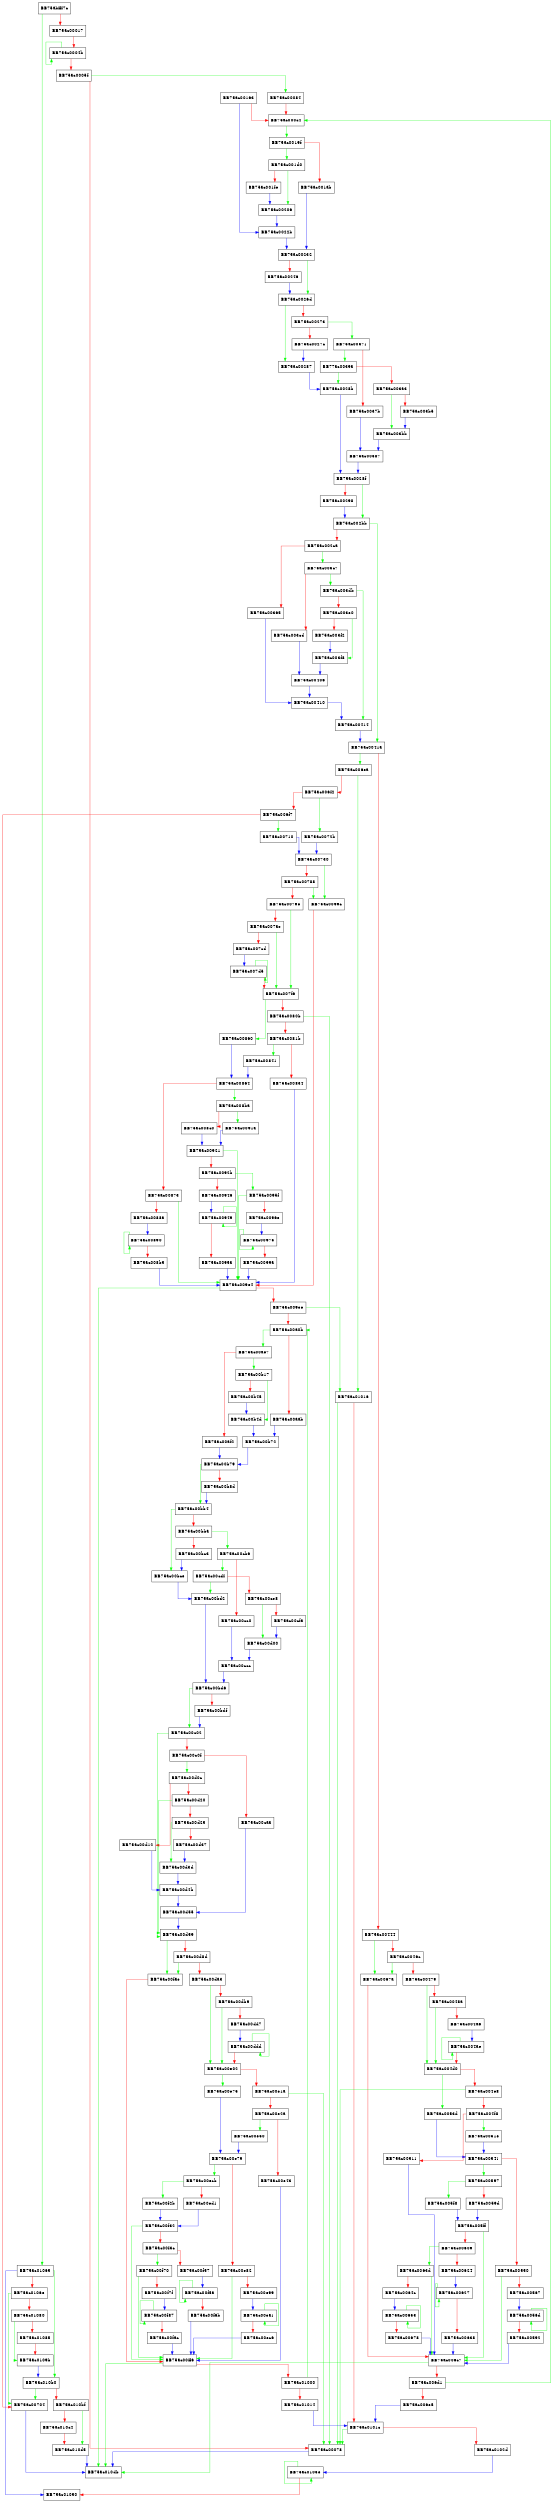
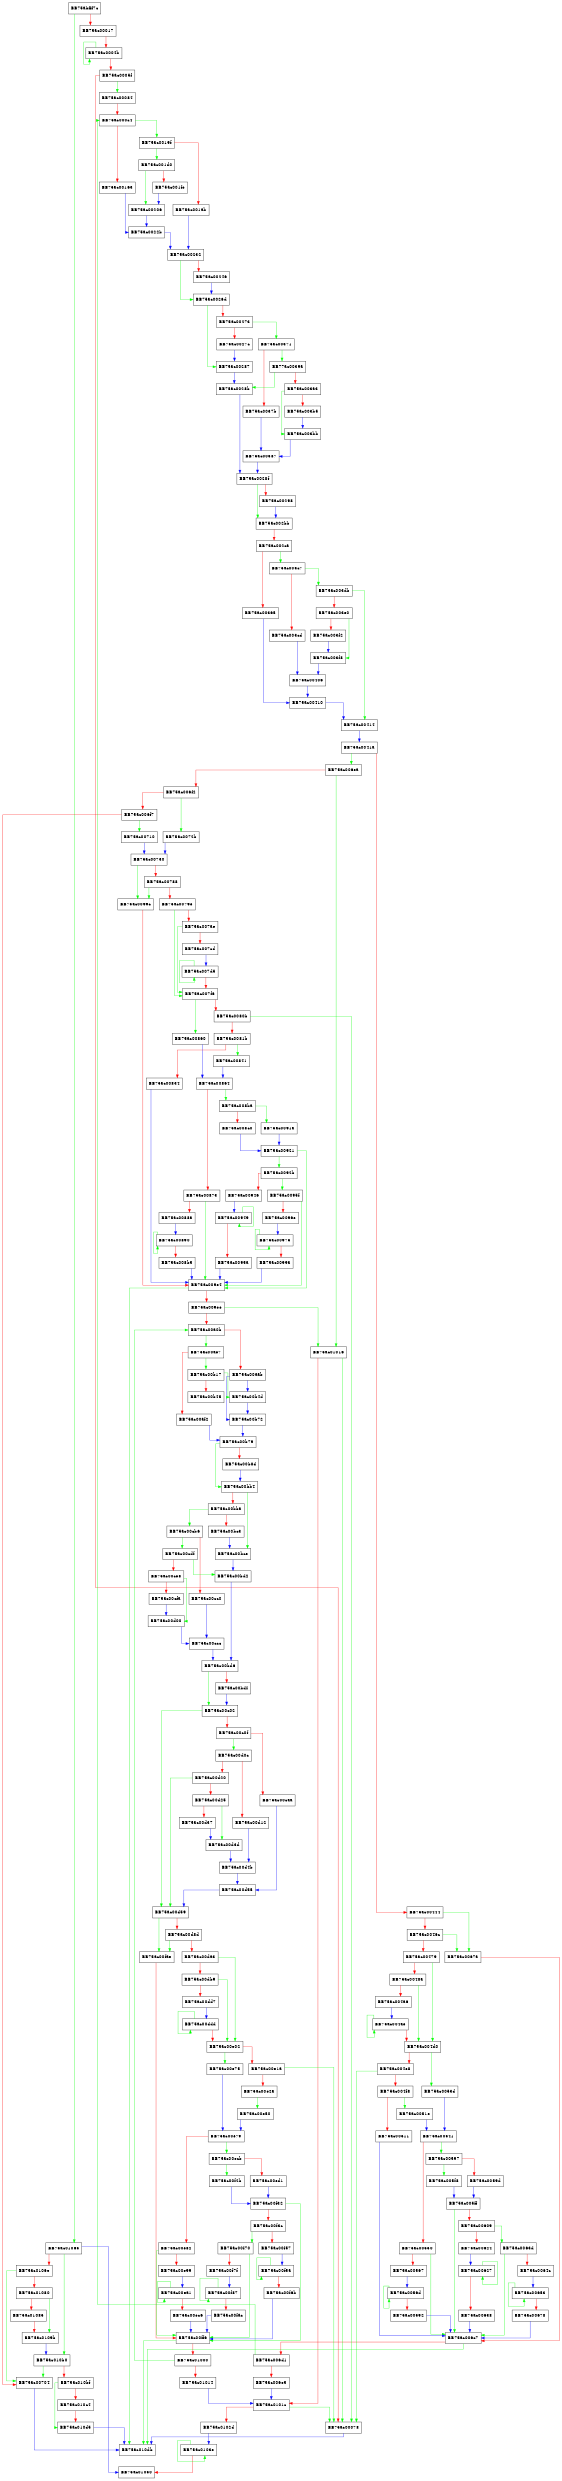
(251, 119) -> (117, 152)
(377, 627) -> none
(211, 1160) -> (279, 1160)
(246, 1407) -> (248, 1384)
(276, 2181) -> none
